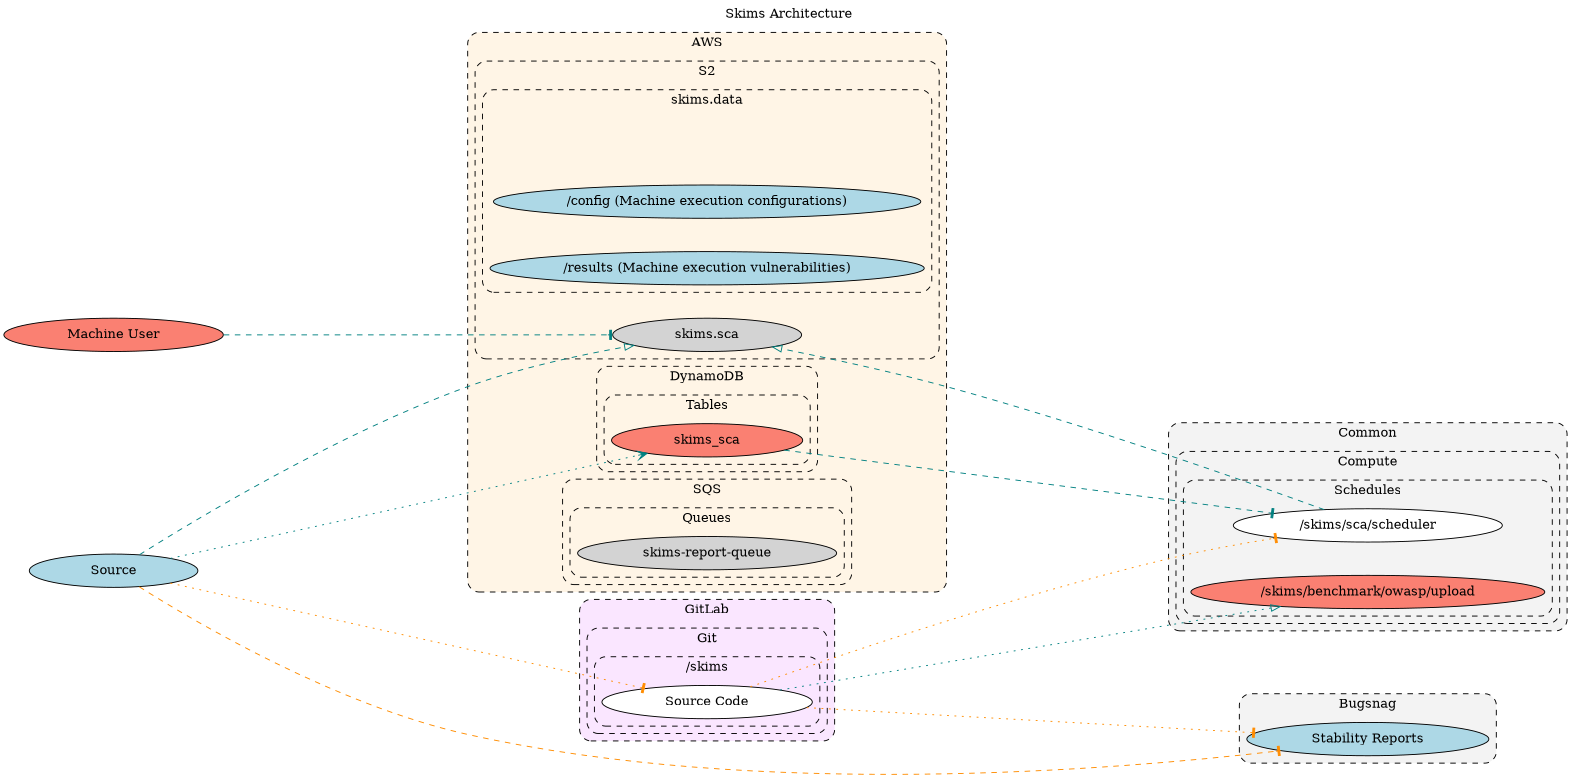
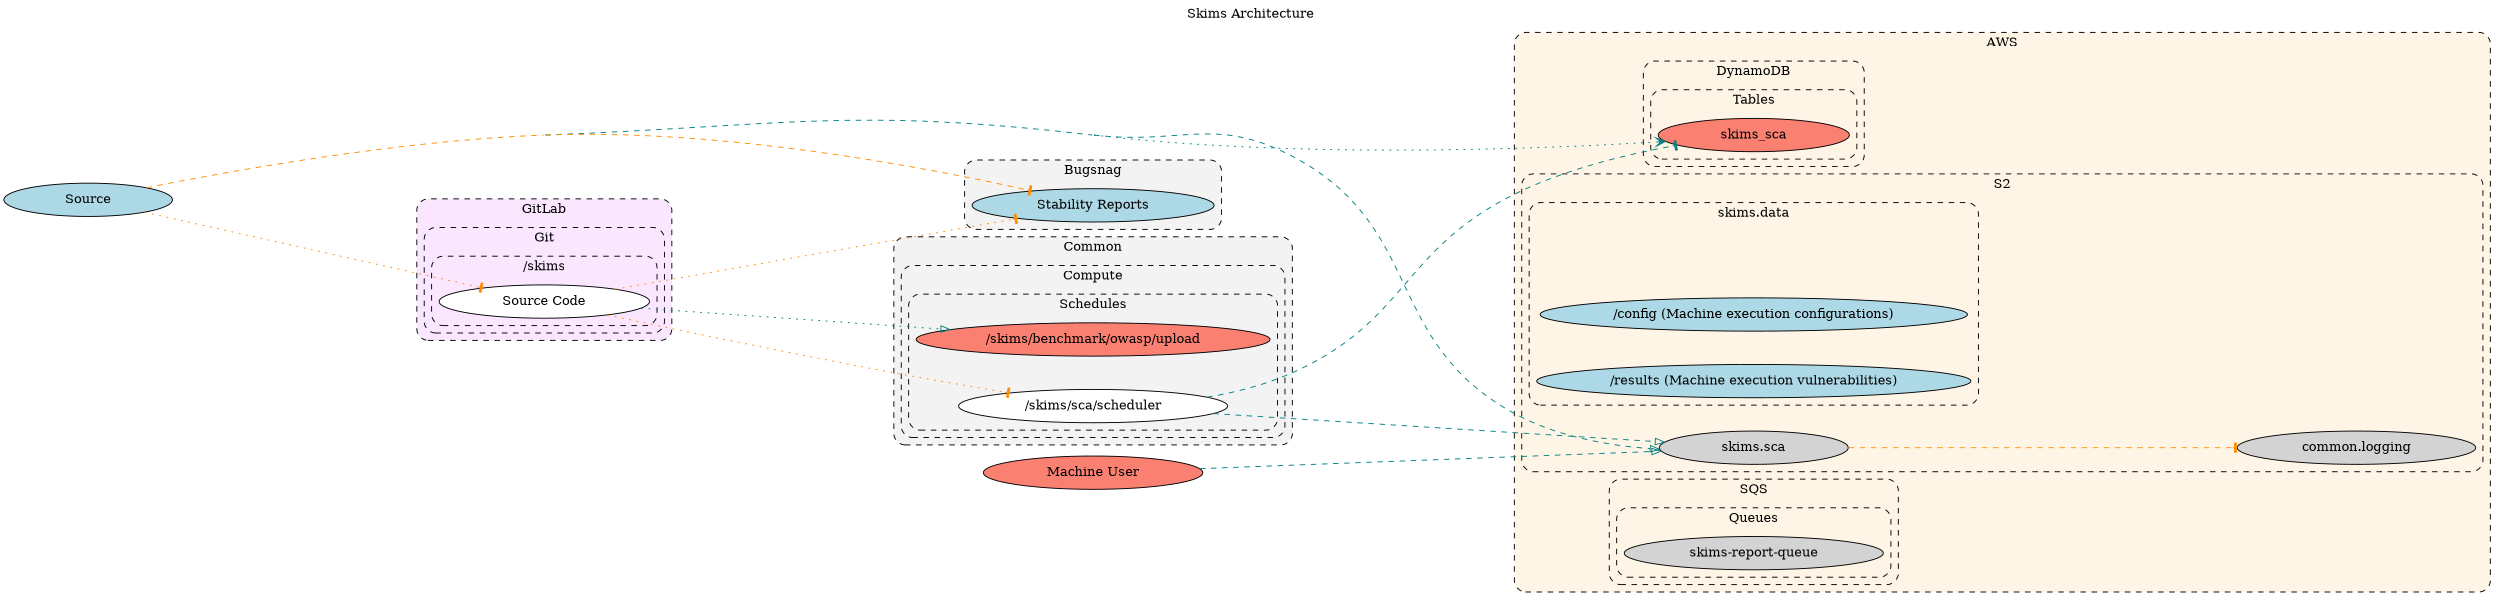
(416, 335) -> (1426, 460)
none -> (2356, 448)
(1027, 481) -> (1430, 256)
